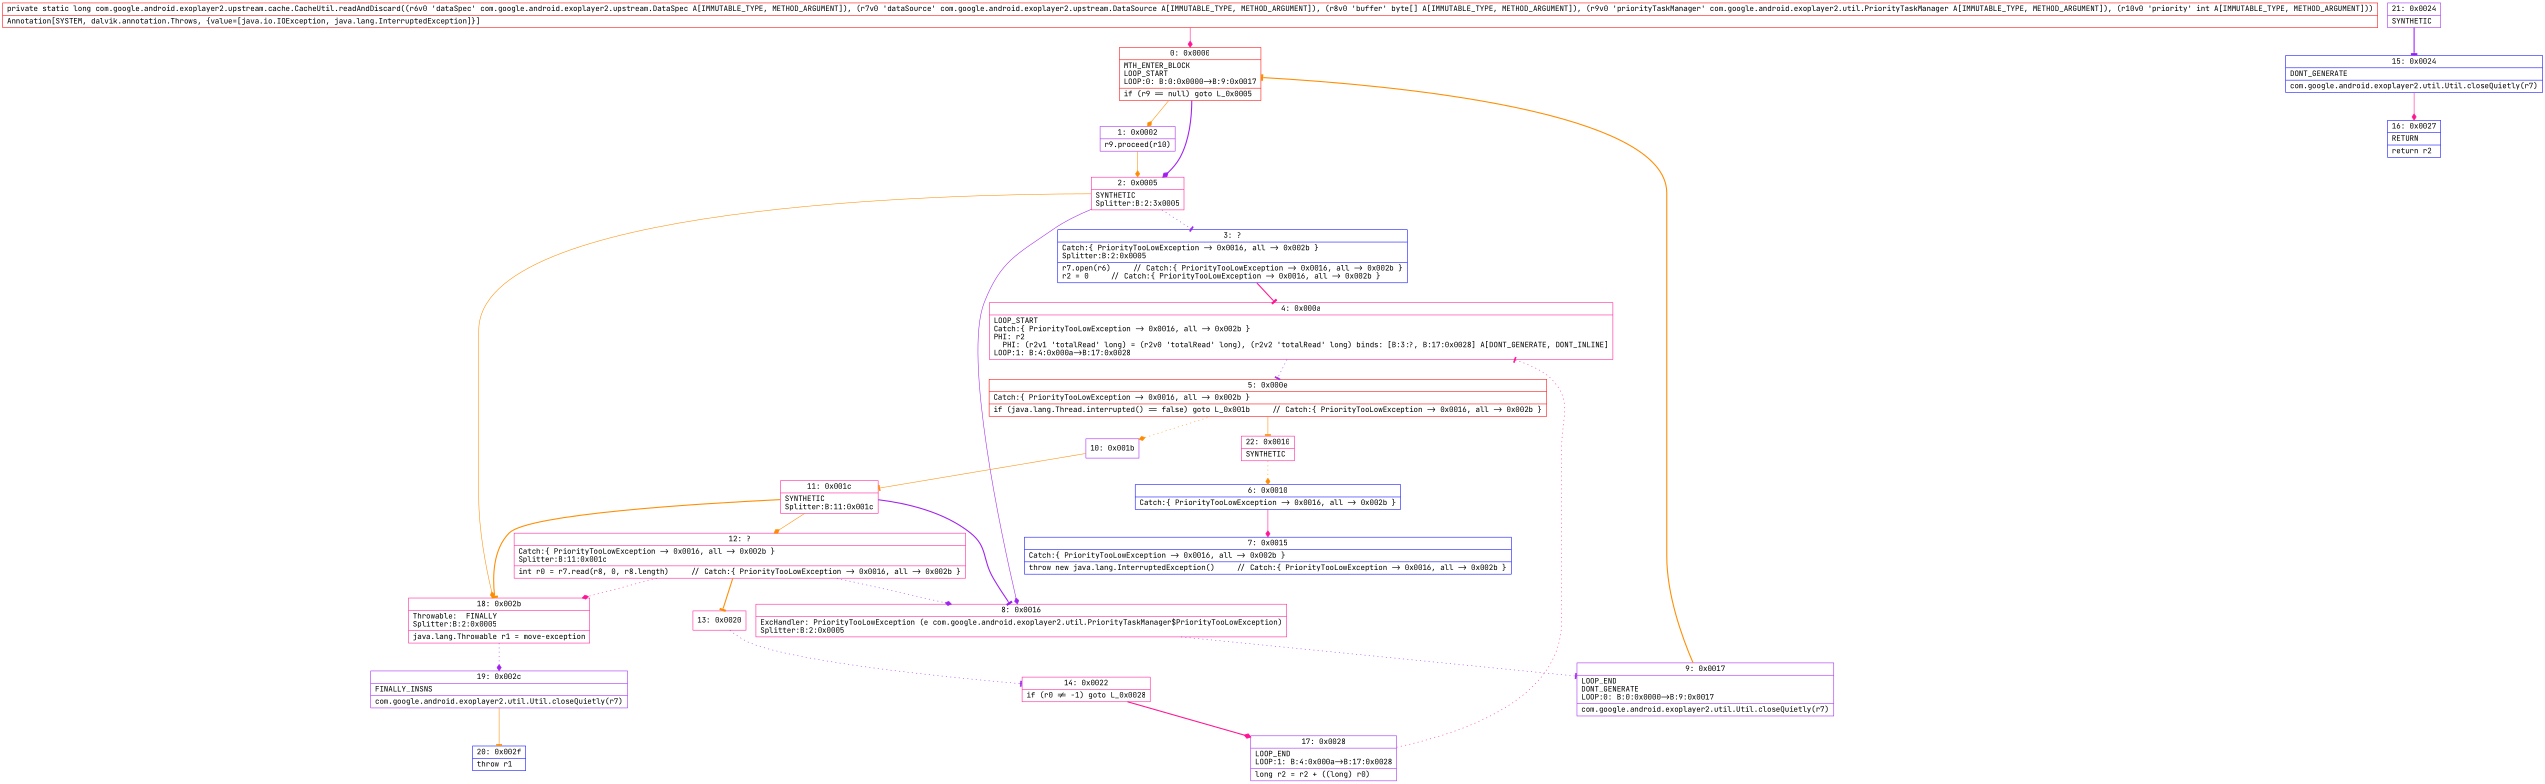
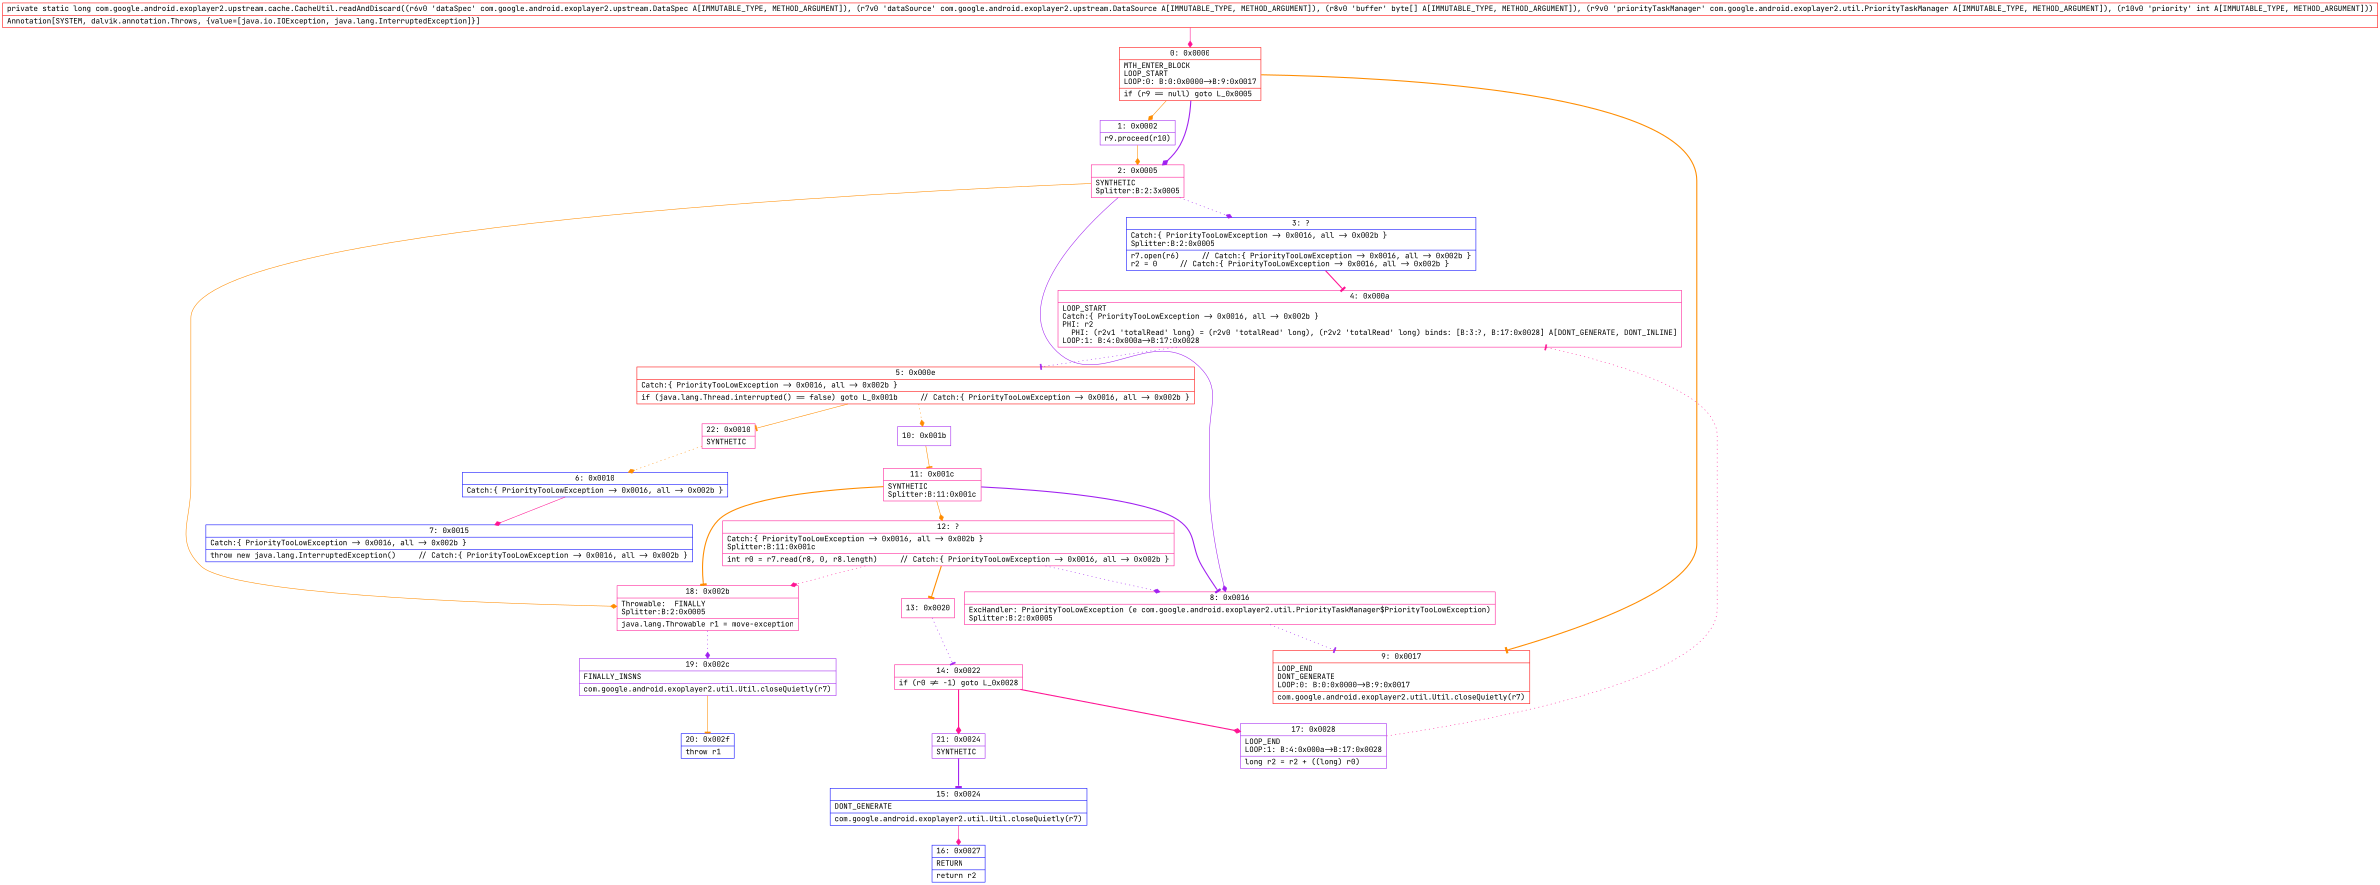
(1667, 211) -> (1697, 241)
(1176, 219) -> (1203, 206)
(1705, 689) -> (1401, 677)
none -> (959, 708)
